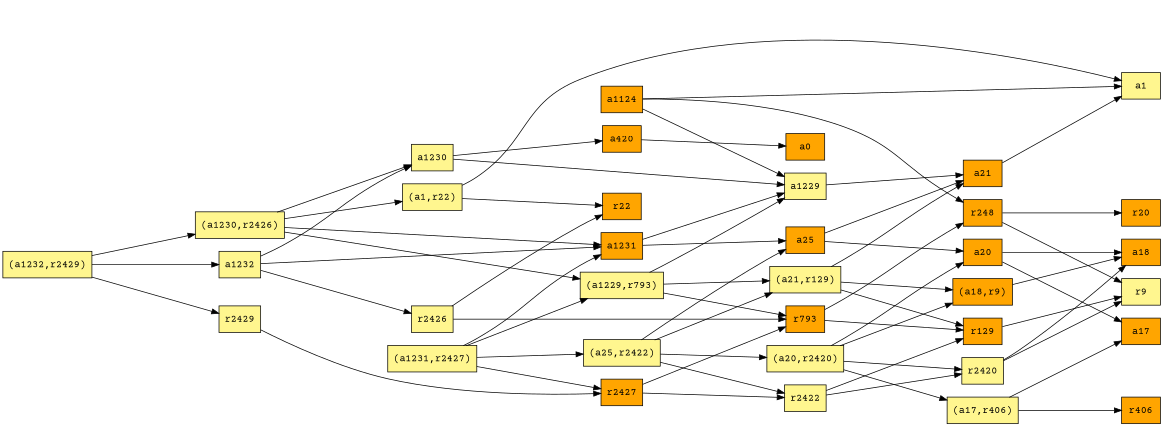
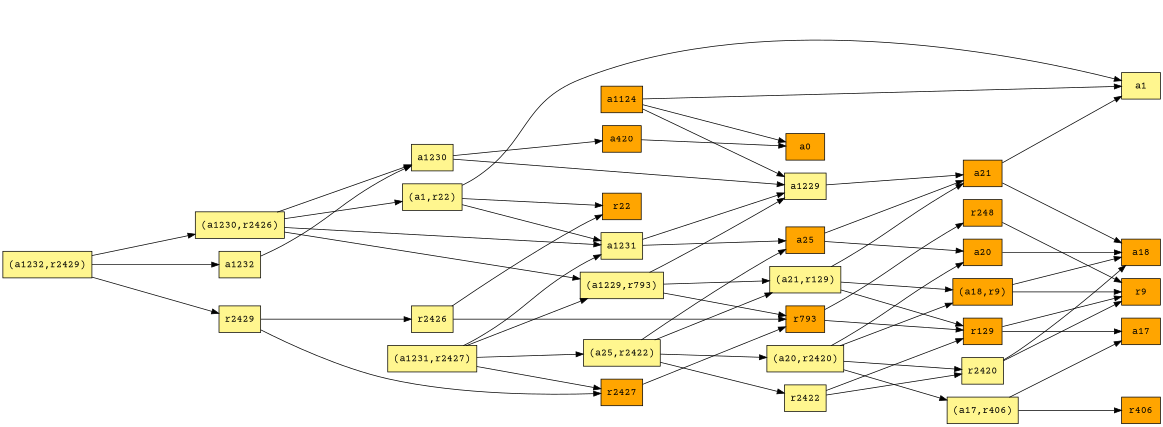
(811, 117) -> (711, 122)
none -> (1059, 211)
(1141, 213) -> none
(622, 246) -> (622, 246)
(402, 257) -> (528, 222)
(1059, 290) -> (1072, 331)
(333, 291) -> (332, 319)
none -> (1063, 292)
(1141, 292) -> (1141, 292)
(710, 395) -> none
